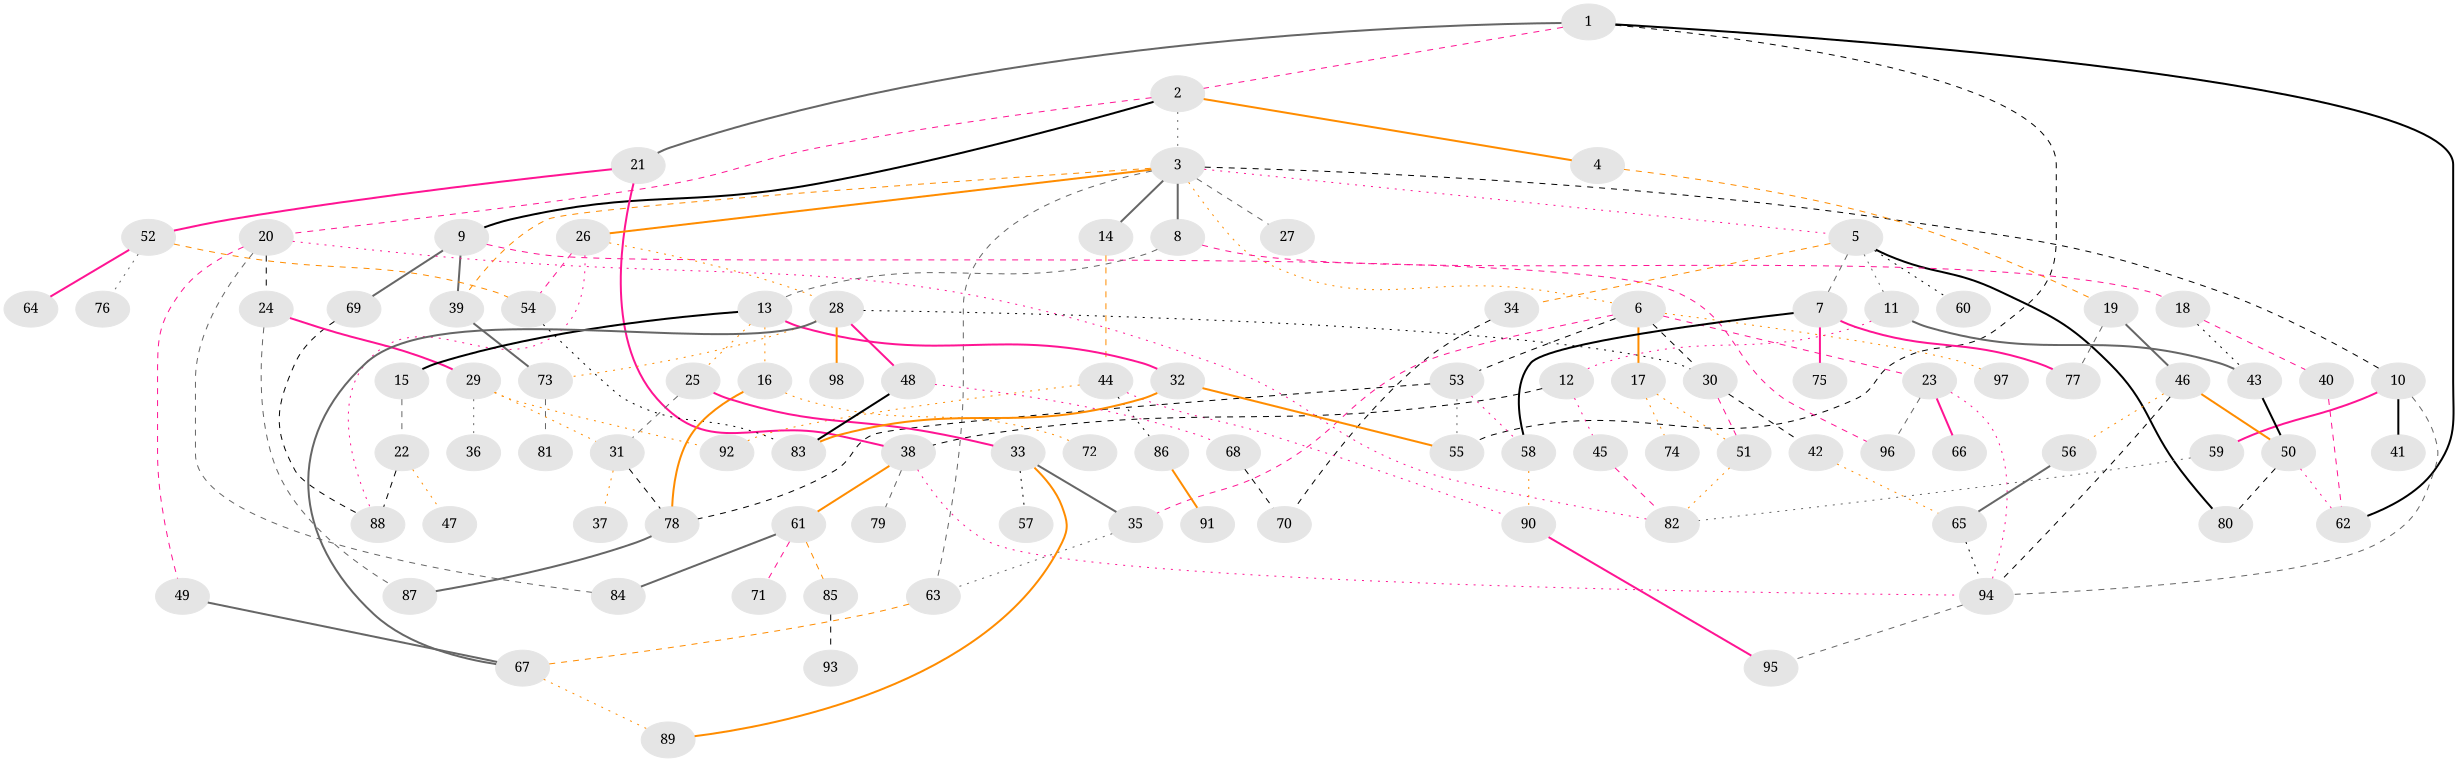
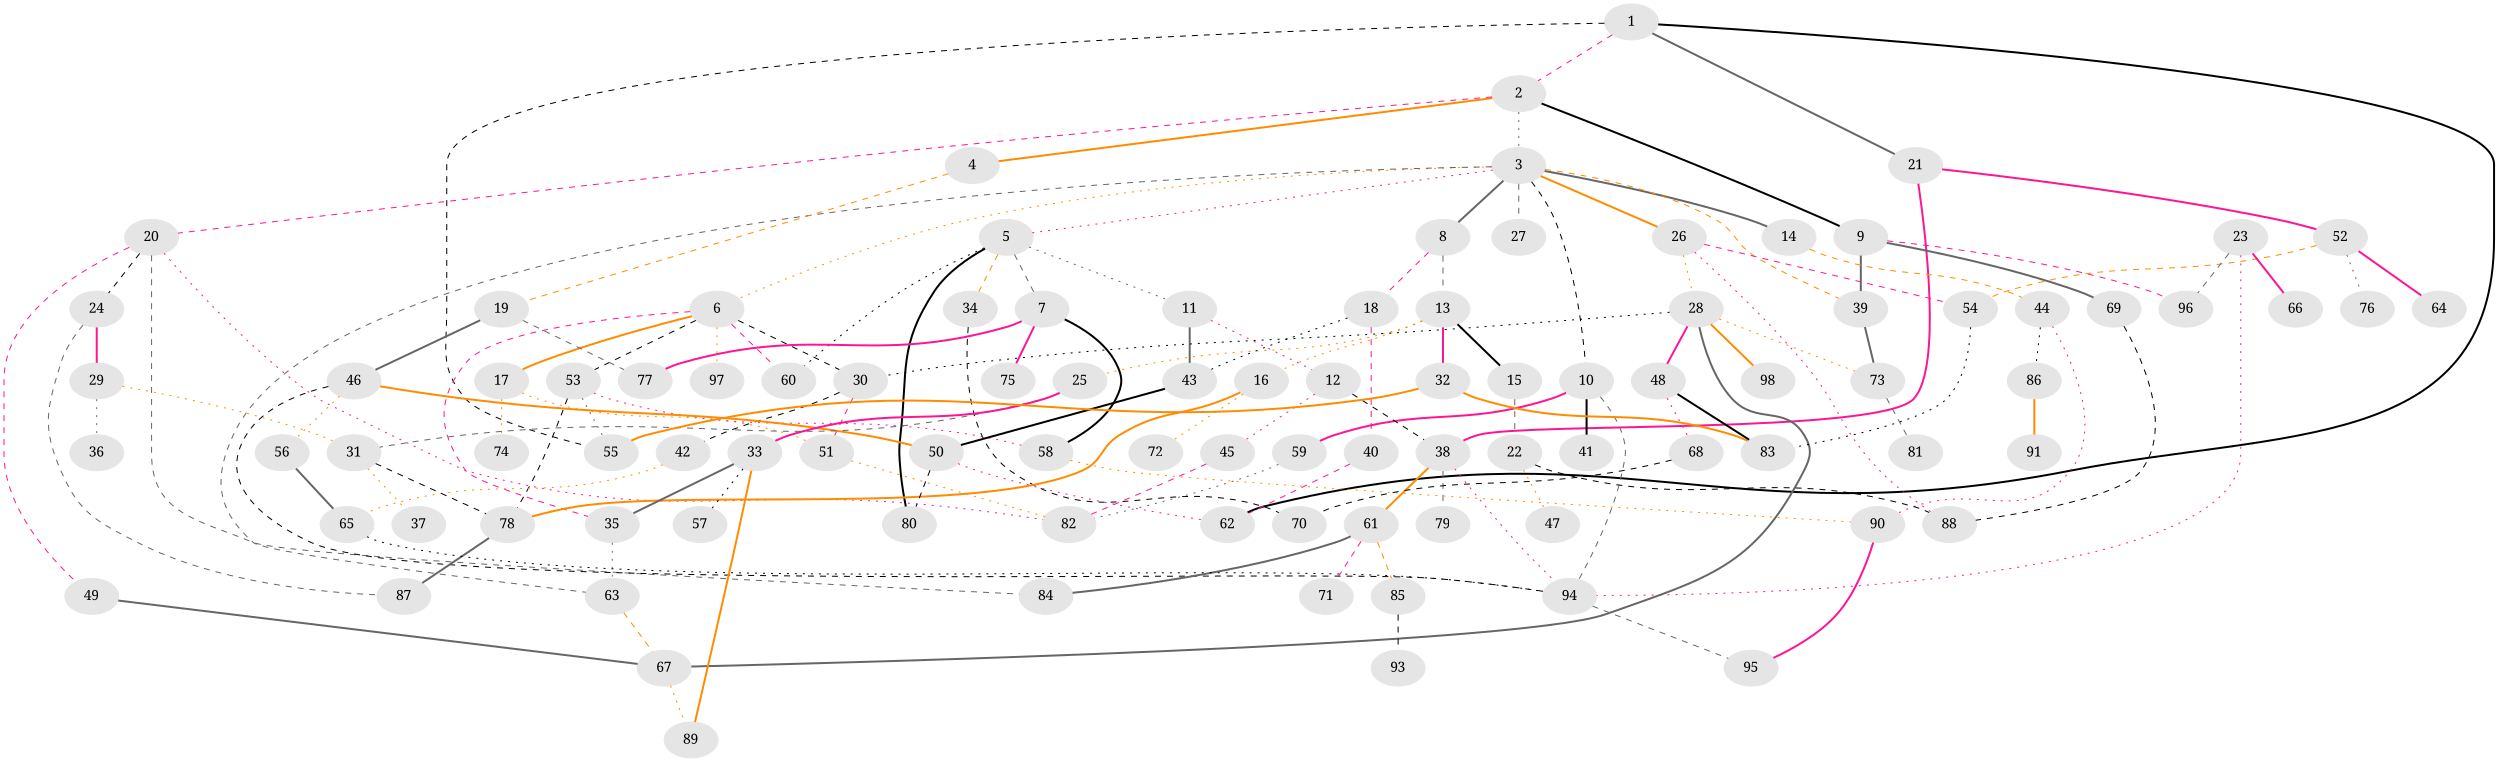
(1796, 348) -> (751, 343)
(727, 453) -> none
